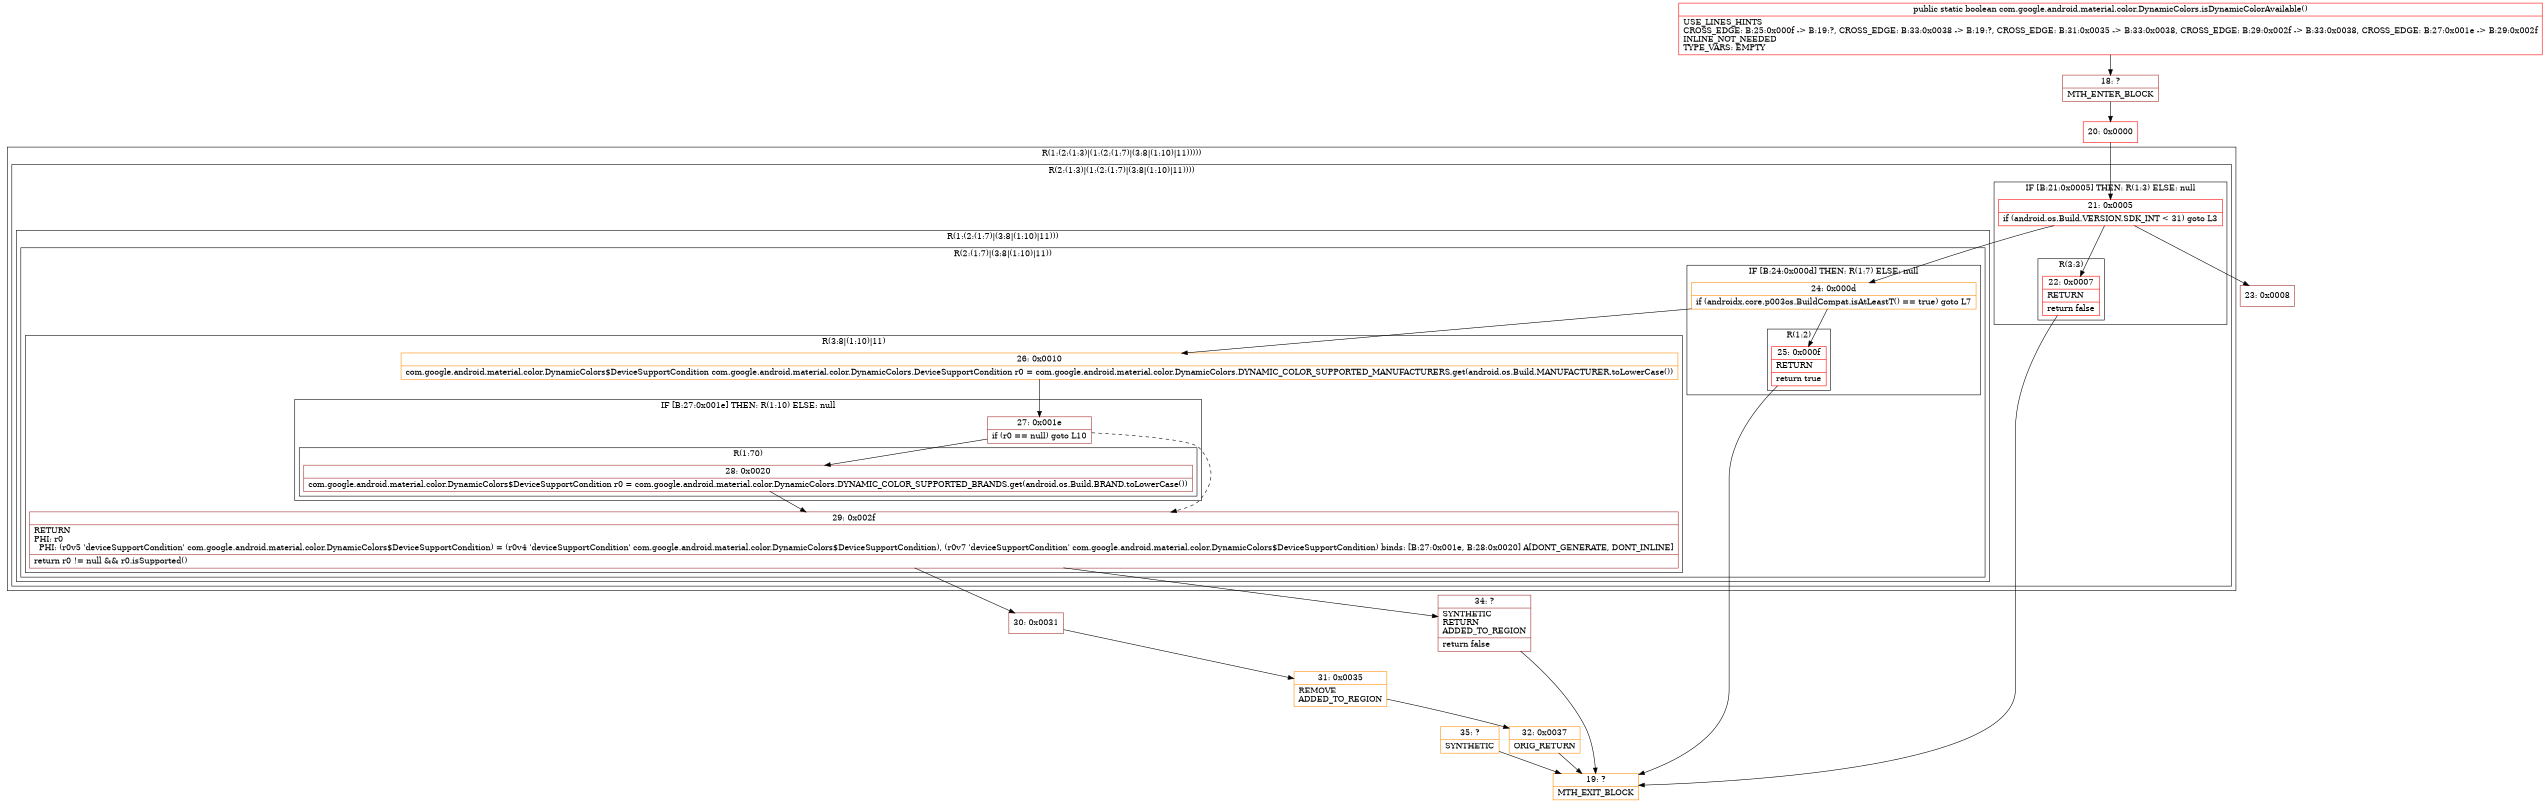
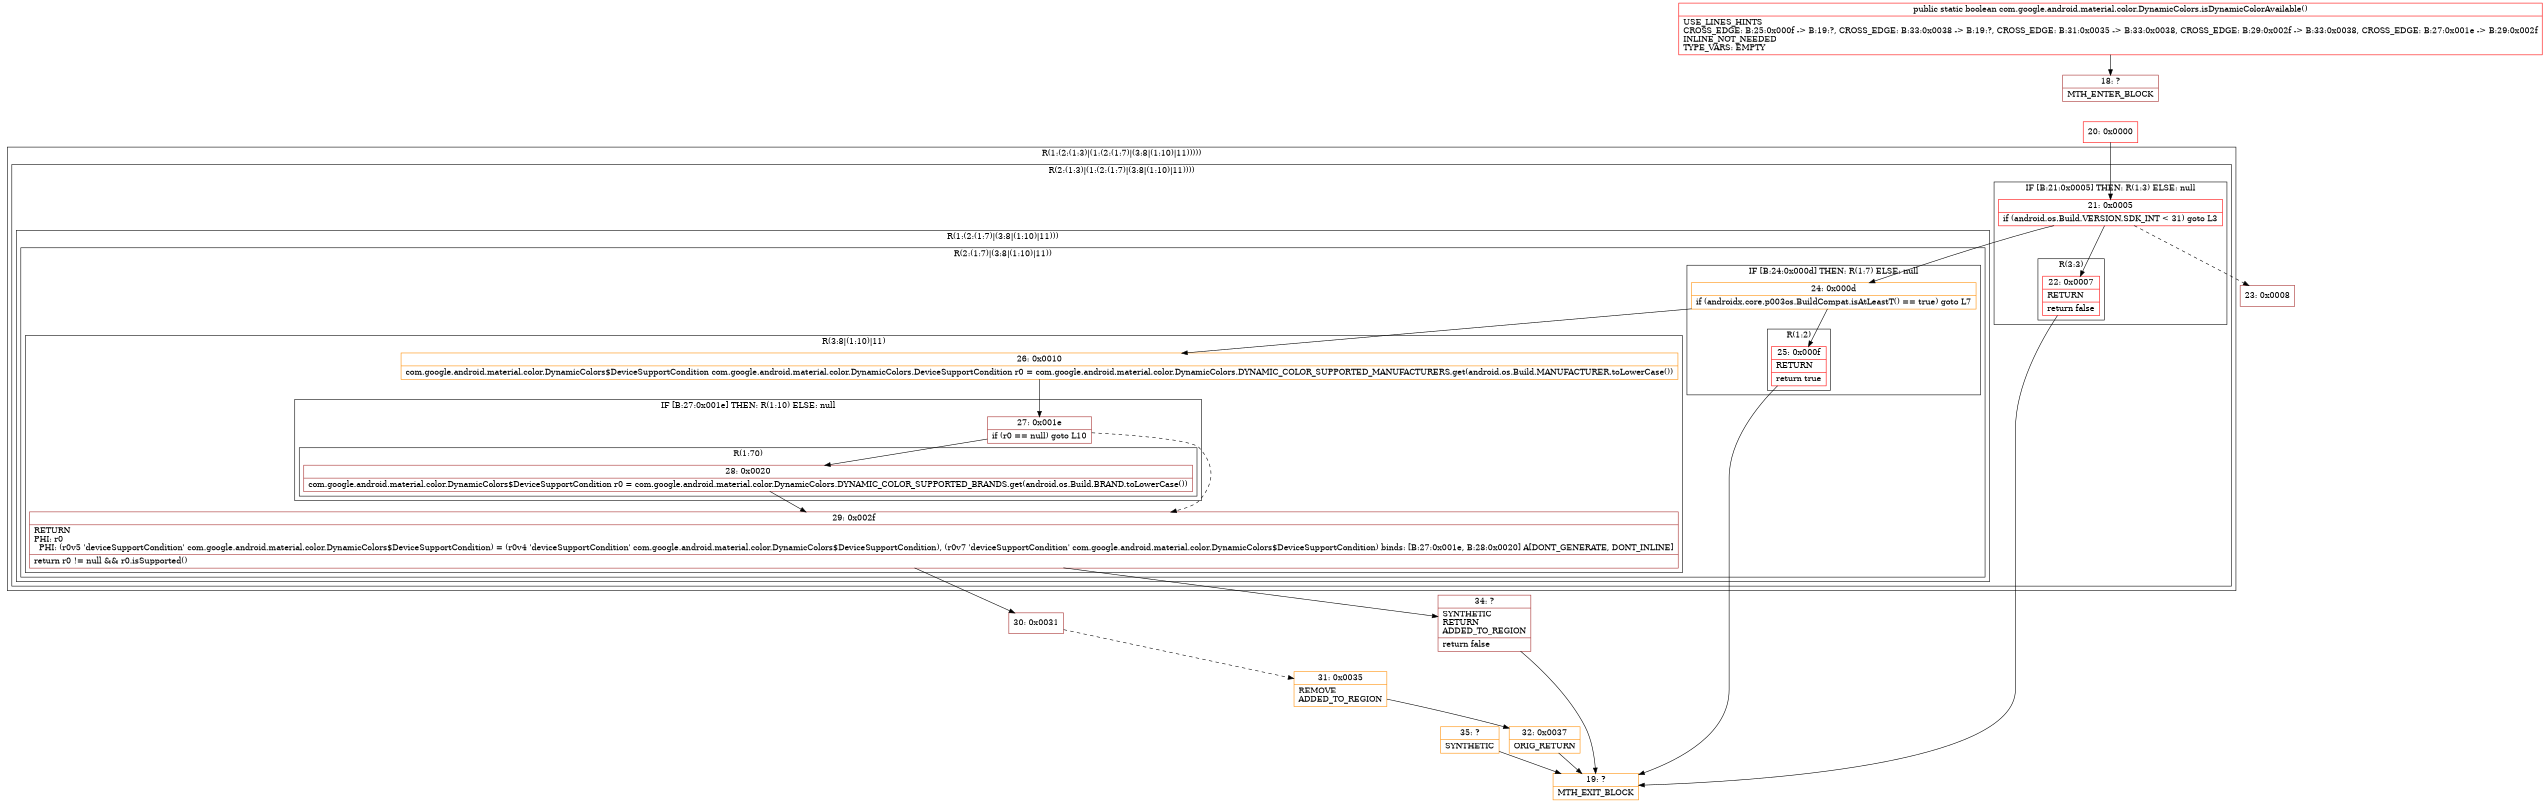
(2110, 109) -> none
(2189, 254) -> (2189, 254)
(1176, 654) -> (1176, 654)
